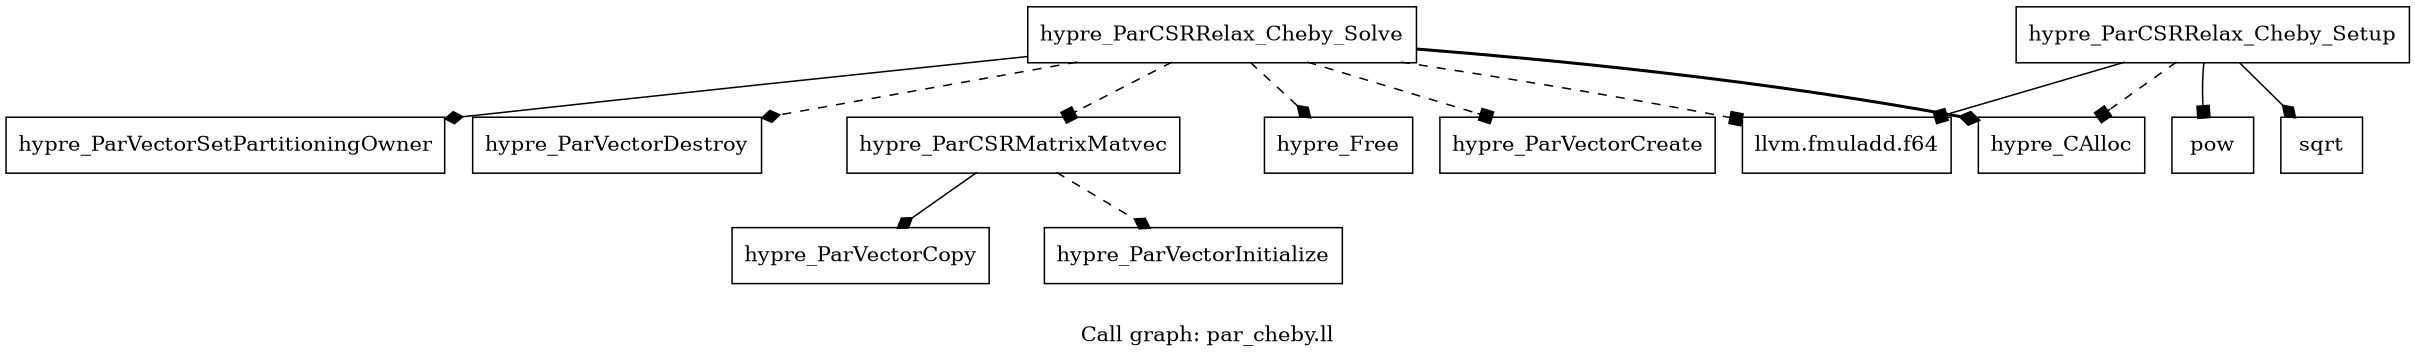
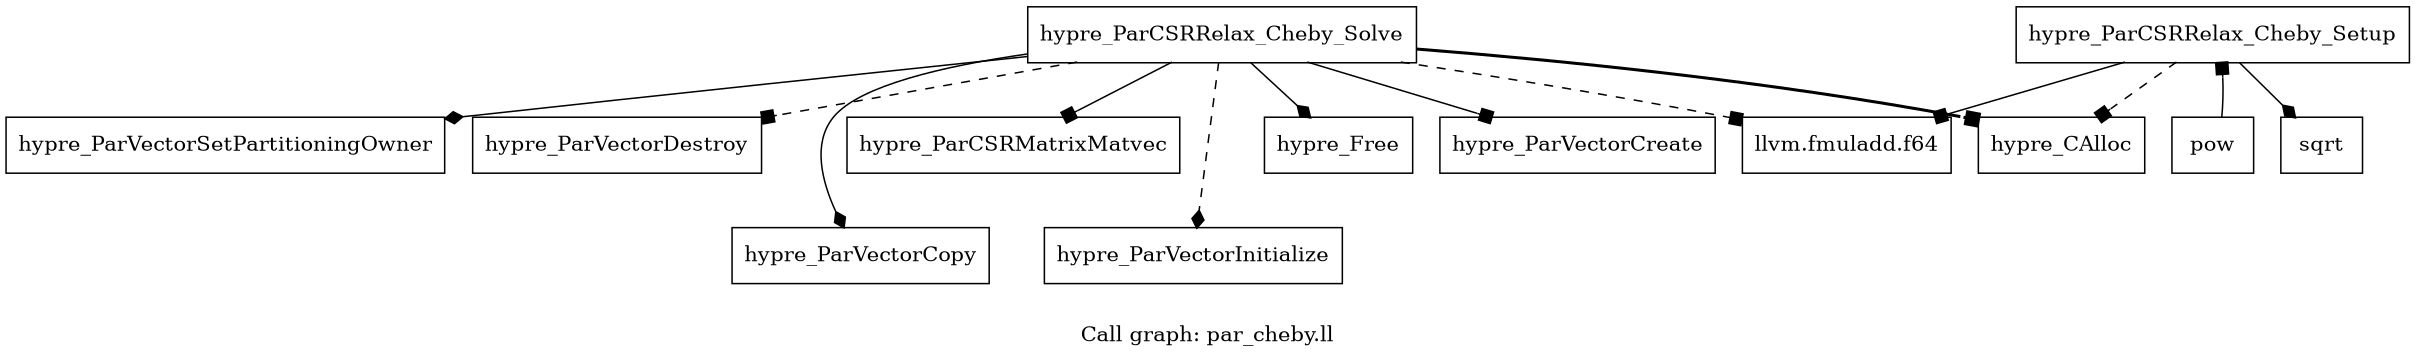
(1689, 76) -> (1689, 76)
(2203, 83) -> (2223, 98)
(1274, 84) -> (1274, 84)
(1125, 86) -> (1125, 86)
(929, 88) -> (929, 88)
(1392, 88) -> (1392, 88)
(945, 195) -> (886, 86)
(1095, 196) -> (1209, 136)
